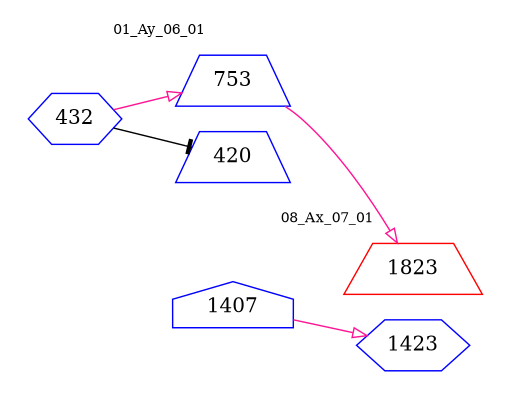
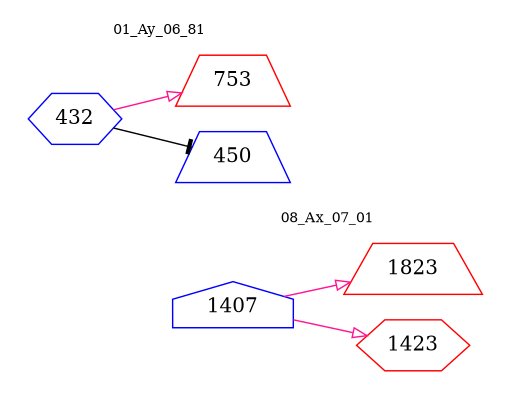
(159, 30) -> (159, 30)
(233, 81) -> (233, 81)
(233, 157) -> (233, 157)
(343, 164) -> (310, 291)
(413, 345) -> (413, 345)
